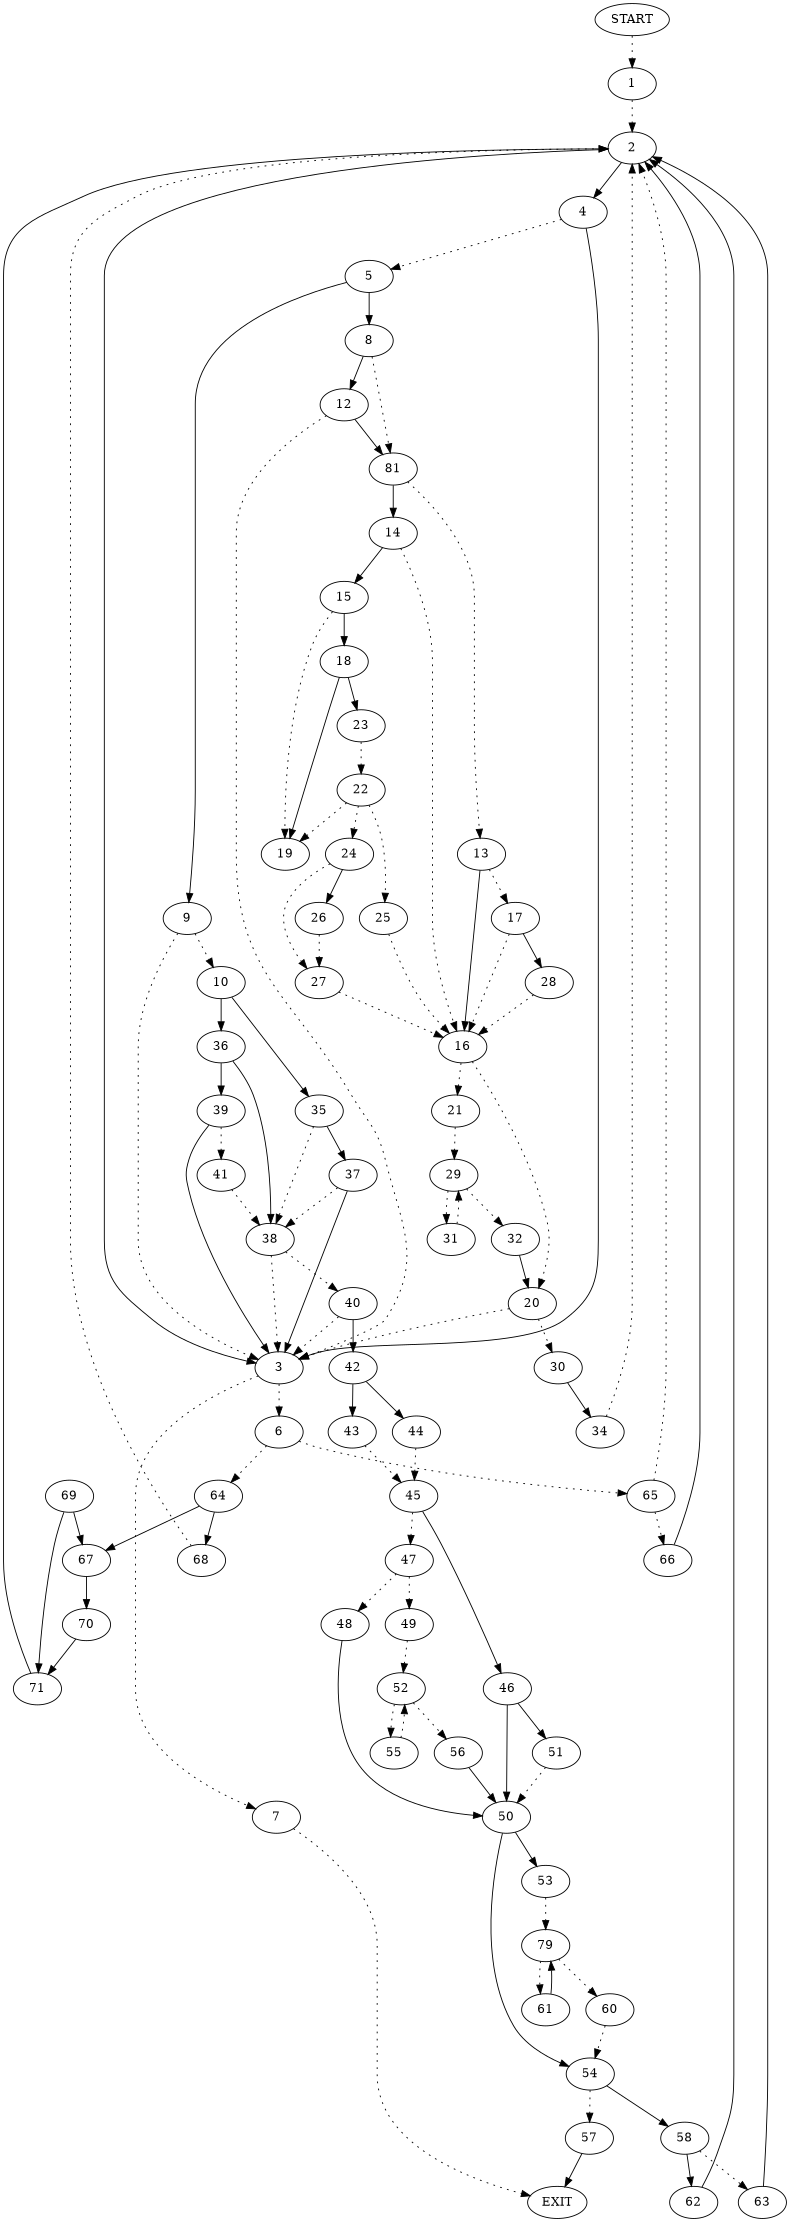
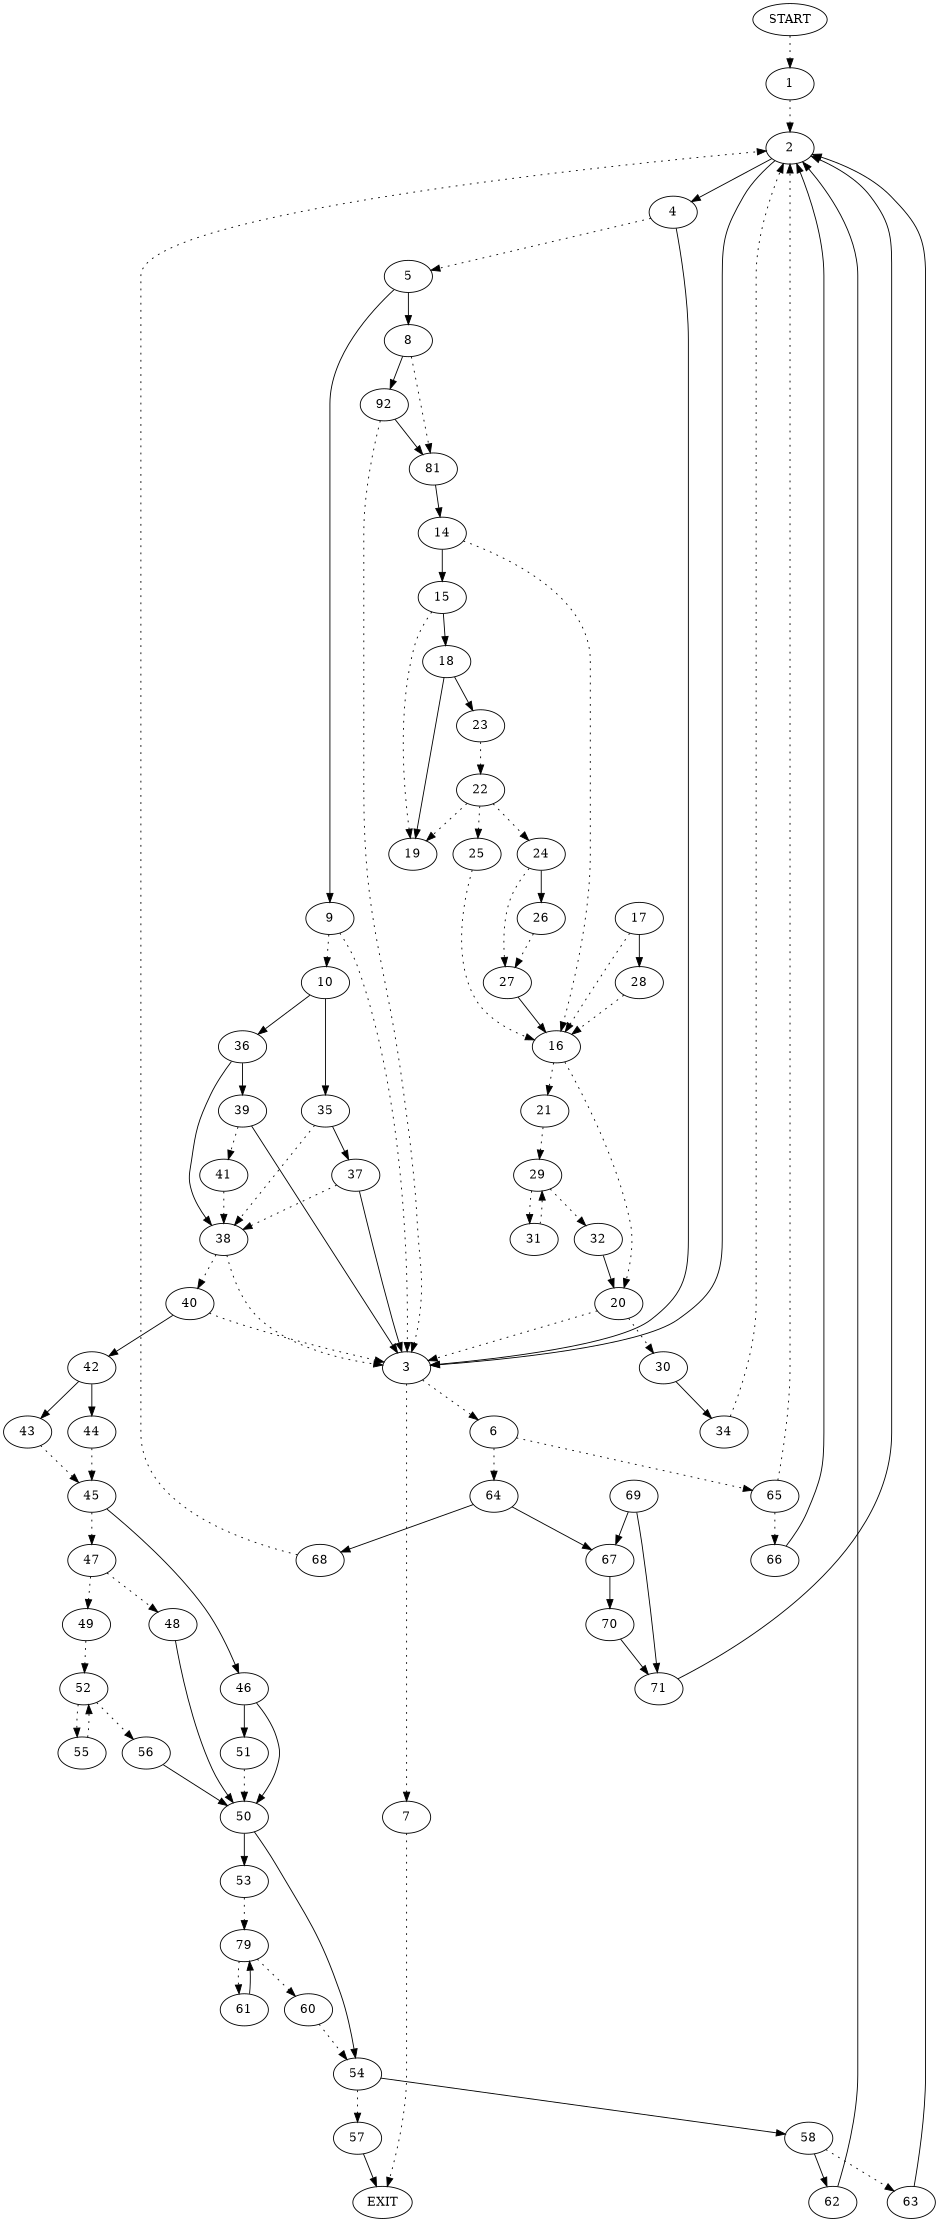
(344, 405) -> (384, 405)
(482, 854) -> none
(387, 1013) -> (529, 1011)
